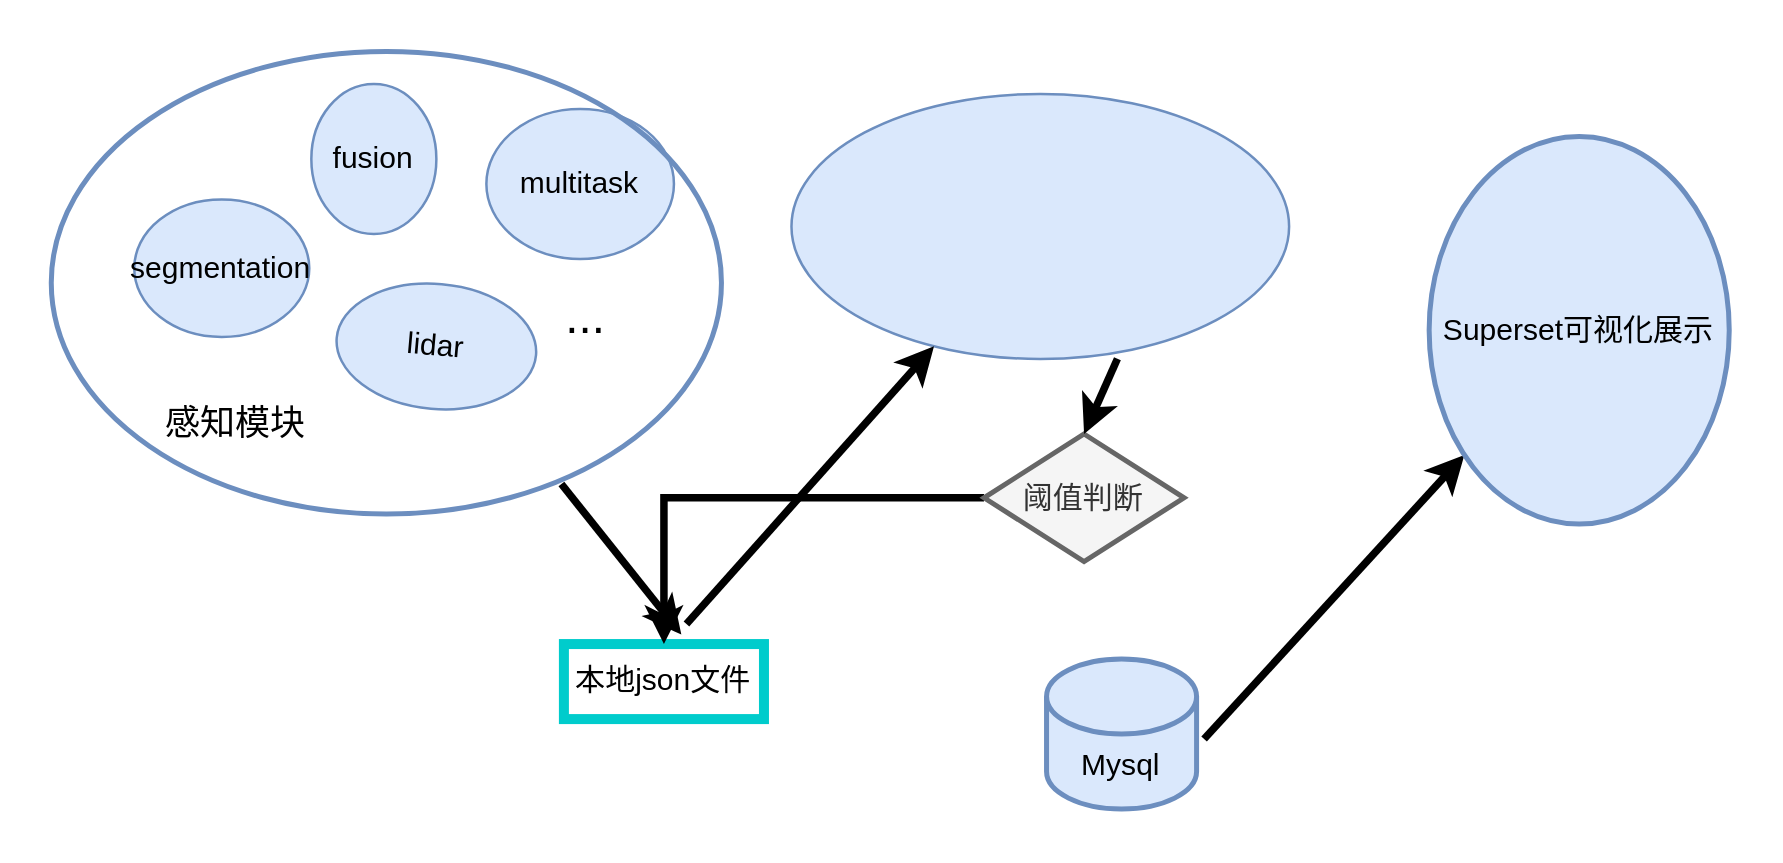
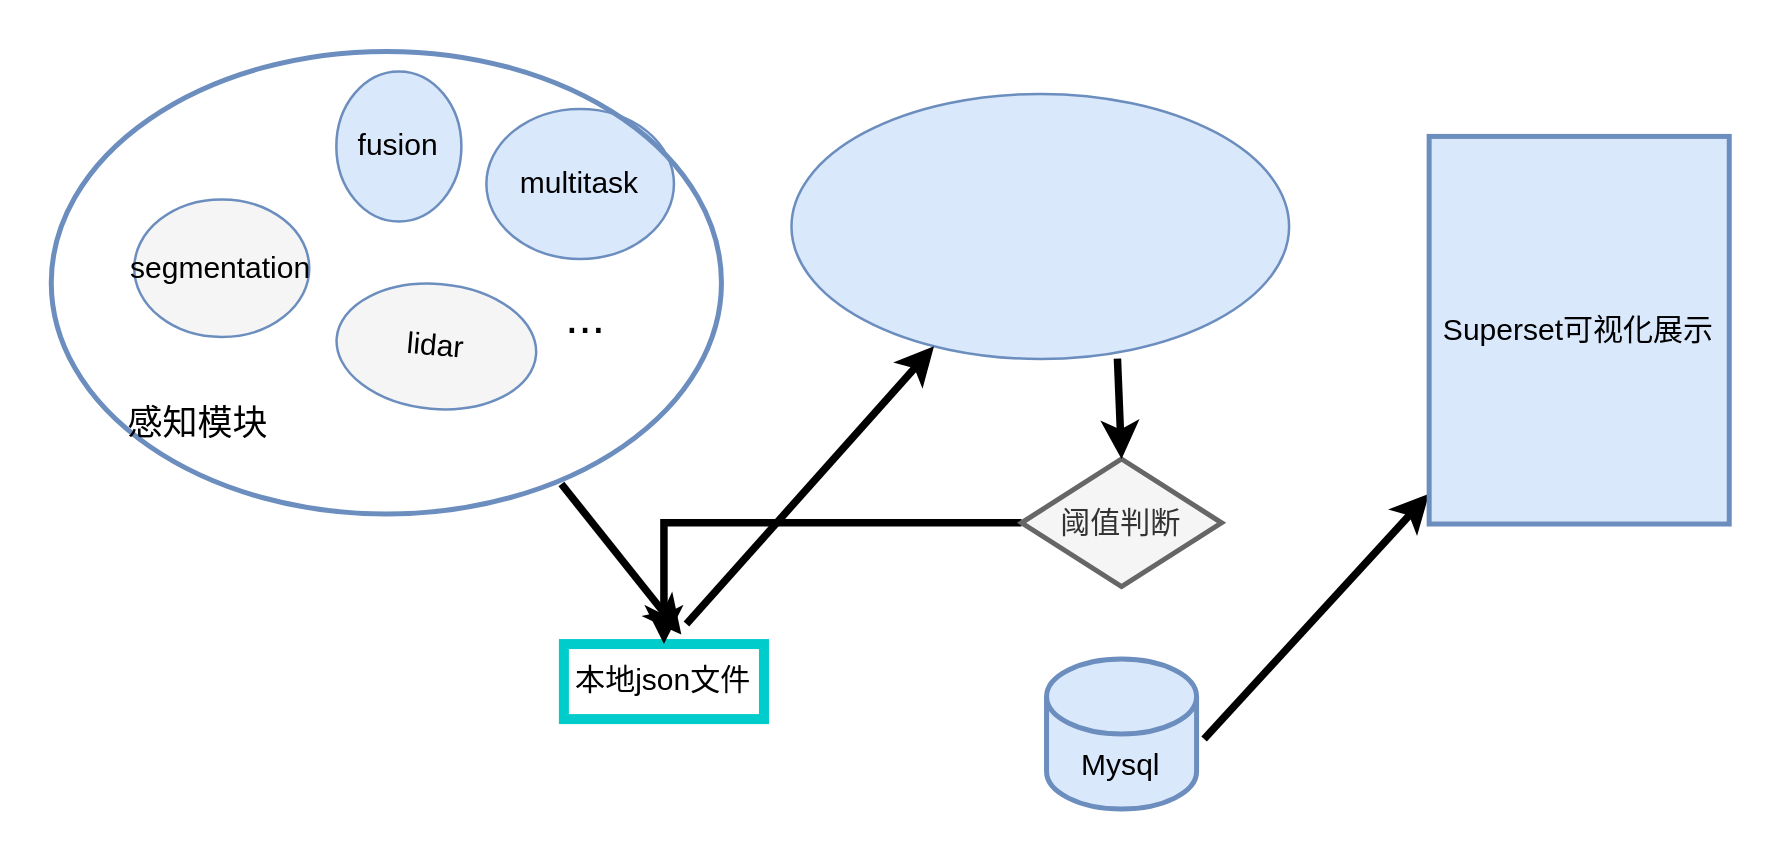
(374, 159) -> (399, 146)
(222, 268) -> (222, 268)
(1579, 330) -> (1579, 330)
(436, 346) -> (436, 346)
(236, 421) -> (199, 421)
(1084, 498) -> (1121, 523)
